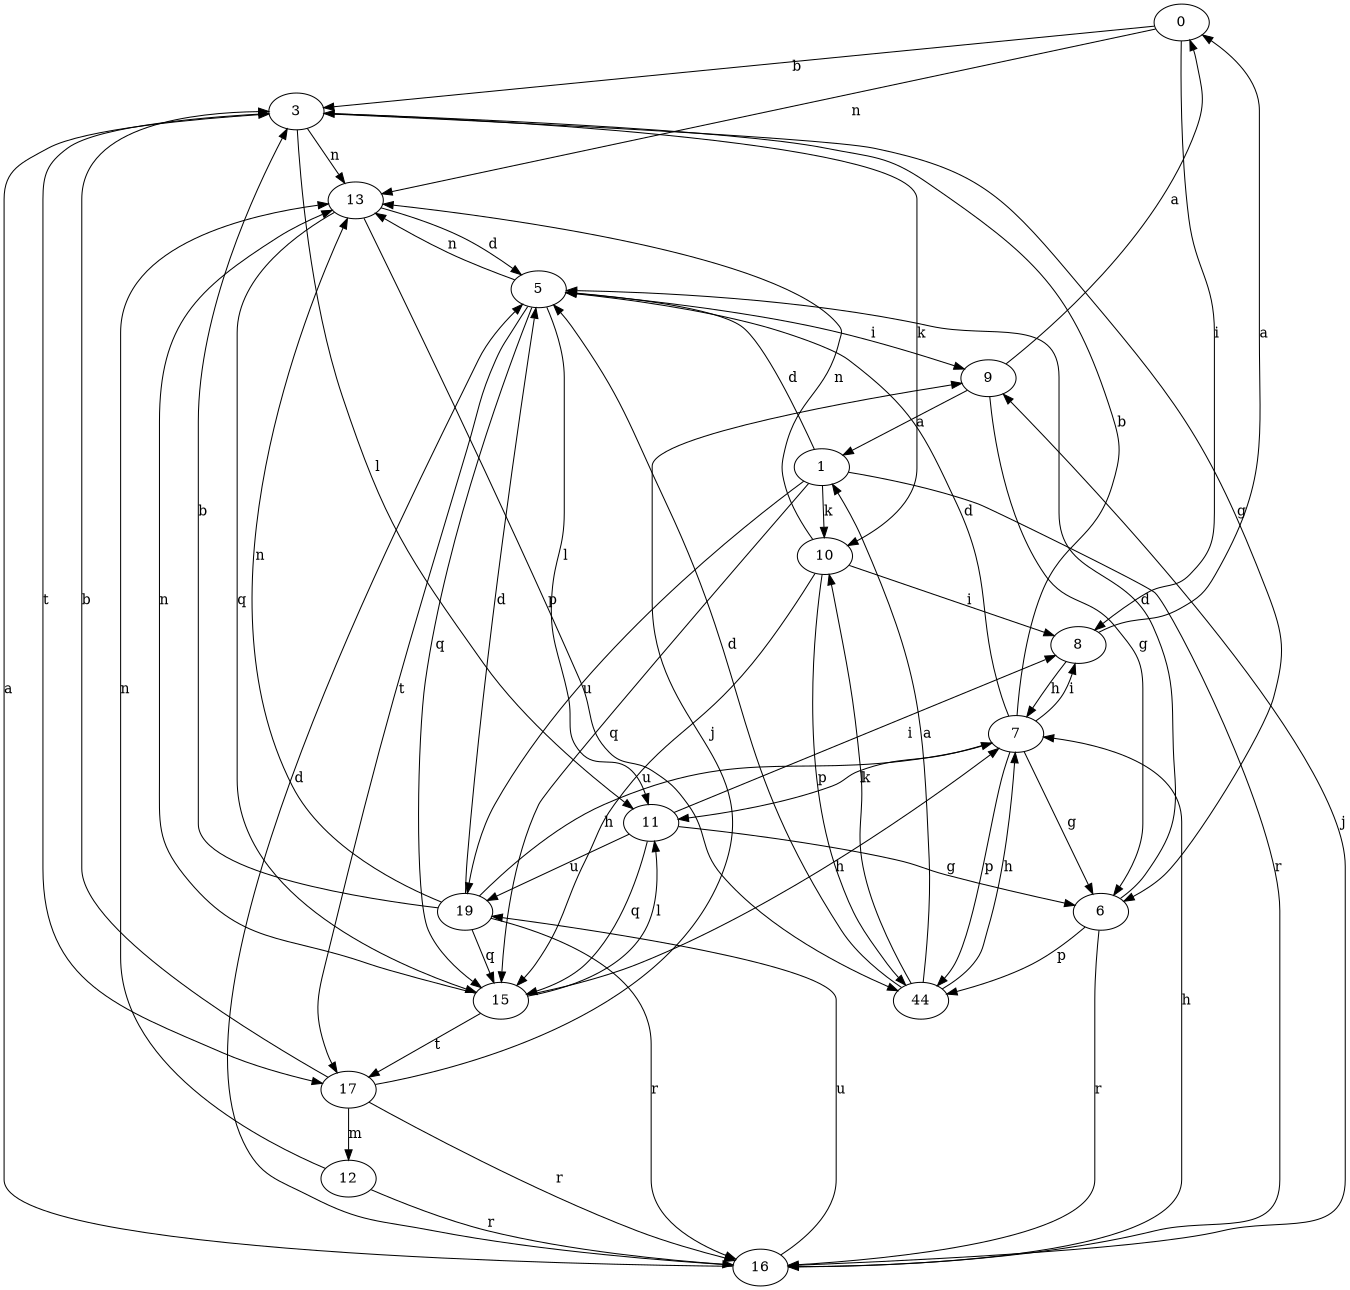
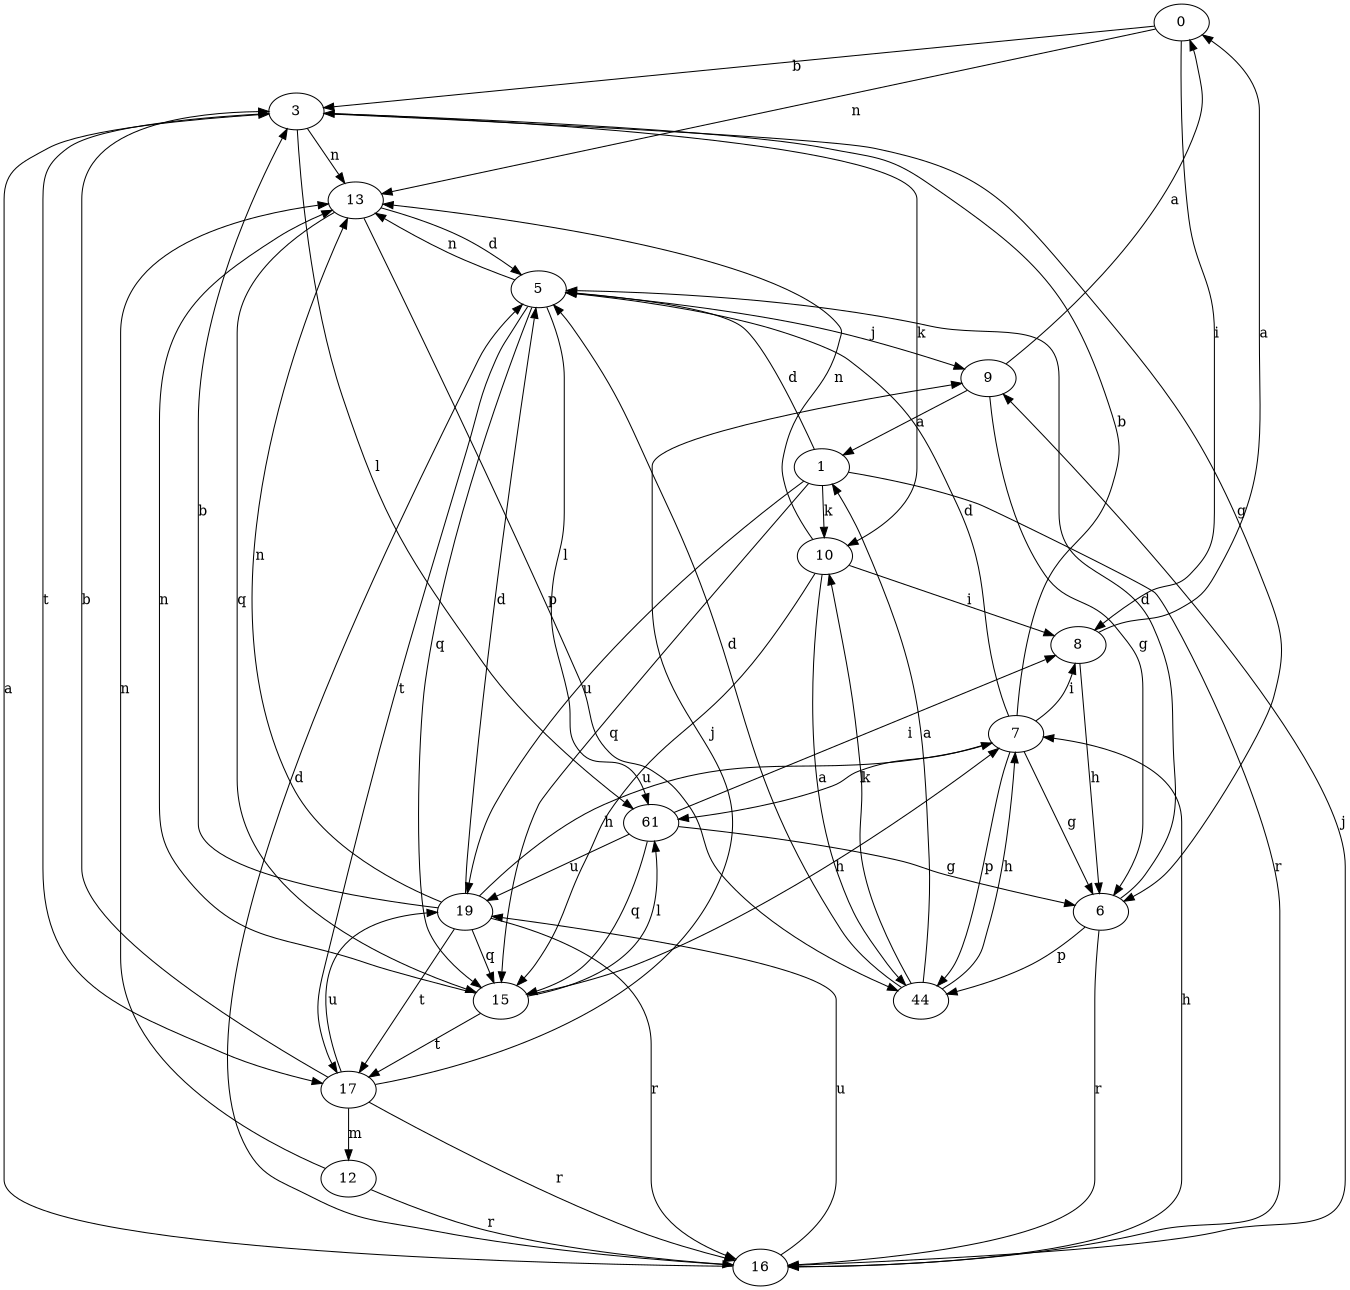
(873, 334) -> (873, 334)
(1049, 684) -> (1089, 773)
(823, 778) -> (823, 778)
(651, 823) -> (651, 823)
none -> (333, 963)
none -> (410, 996)
